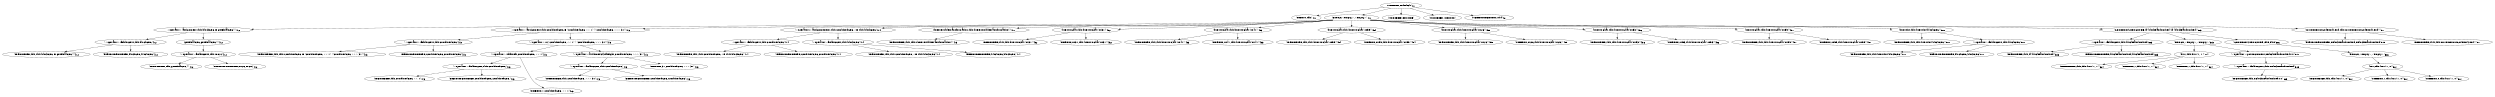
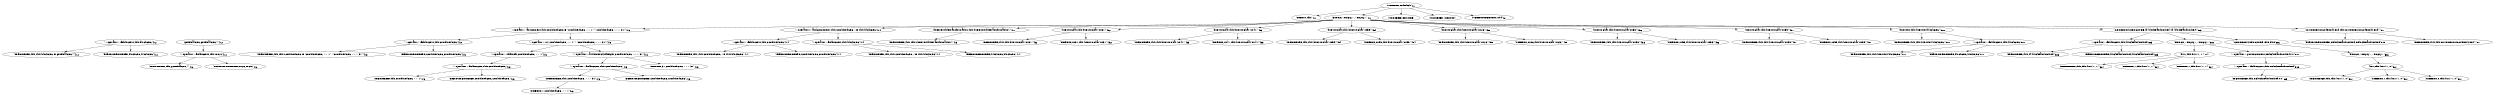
(203, 30) -> none
(529, 74) -> (563, 84)
